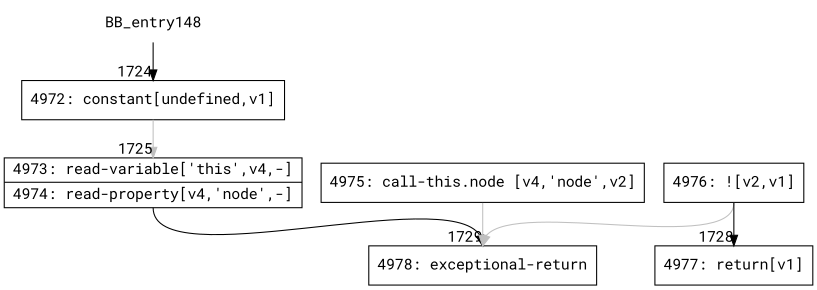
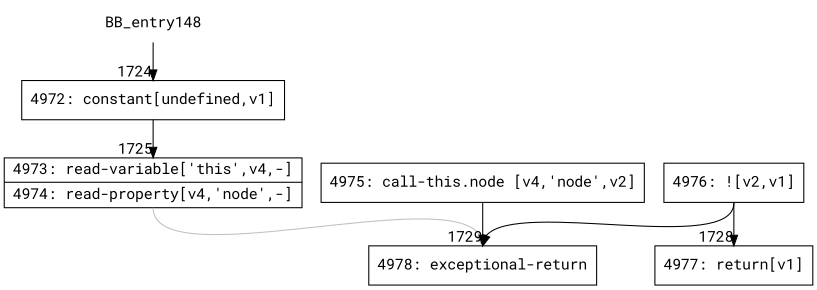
(153, 133) -> (153, 133)
(483, 219) -> (483, 219)
(613, 225) -> (613, 225)
(313, 227) -> (313, 227)
